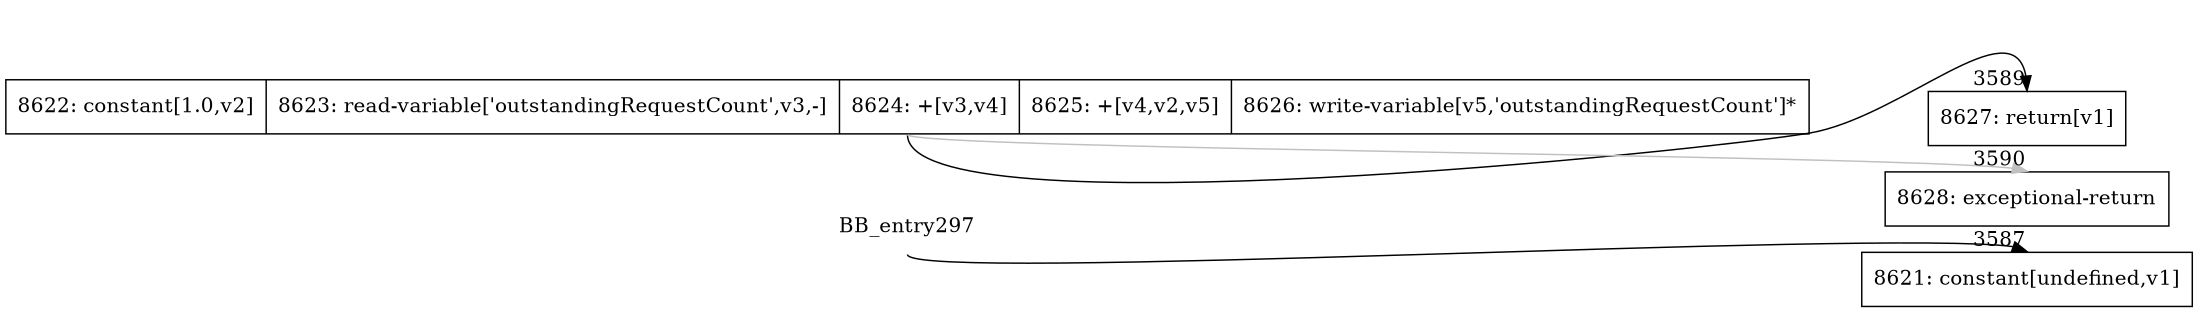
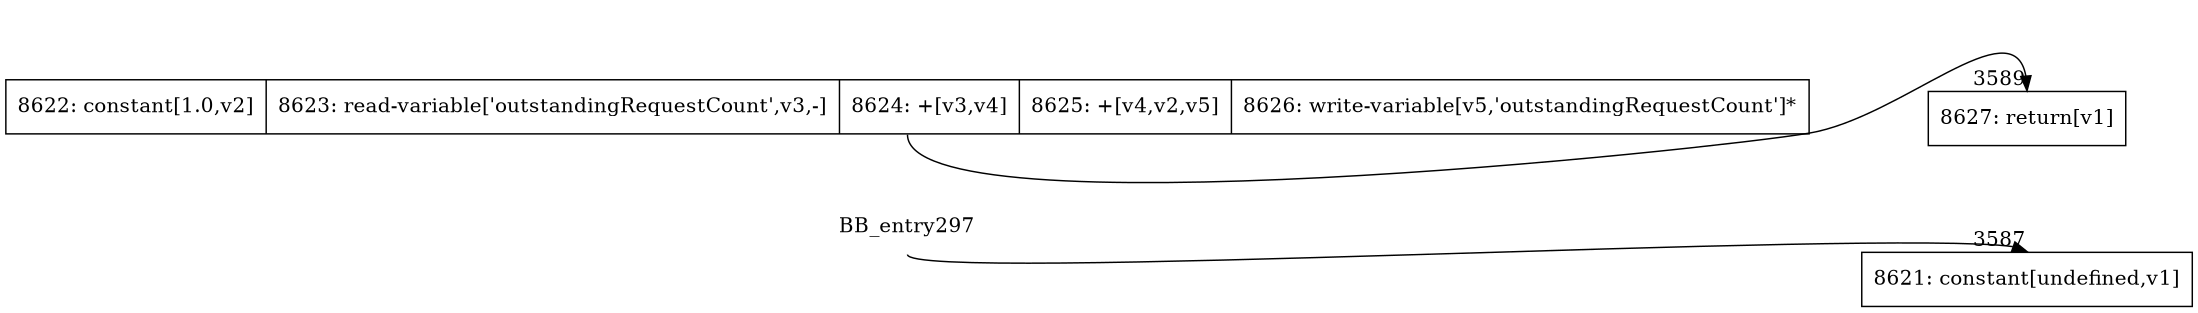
(2027, 199) -> none
